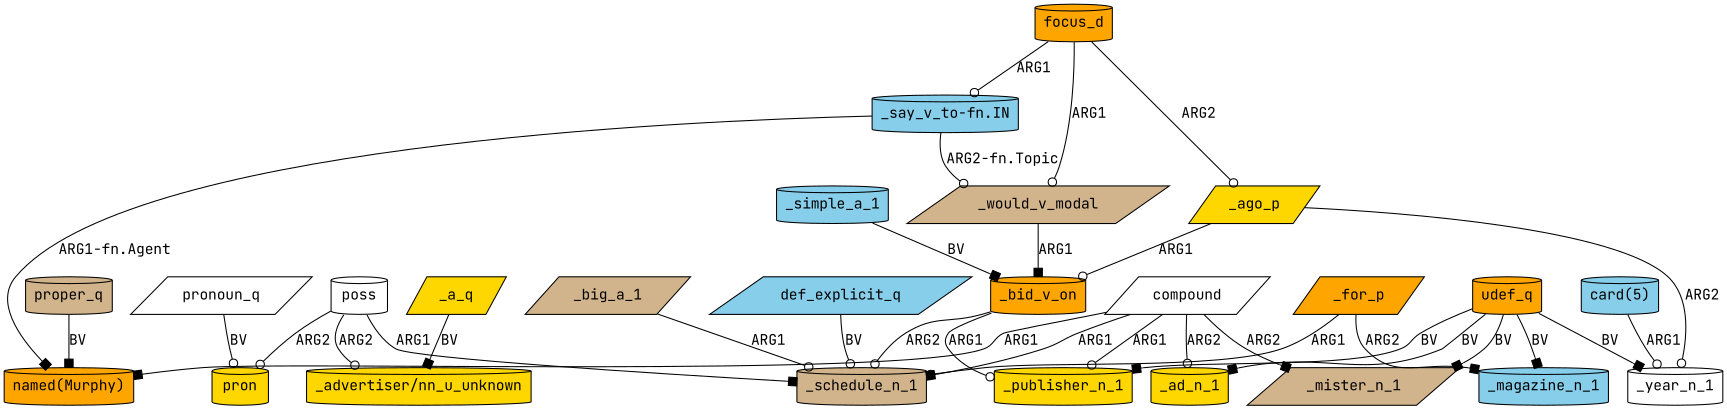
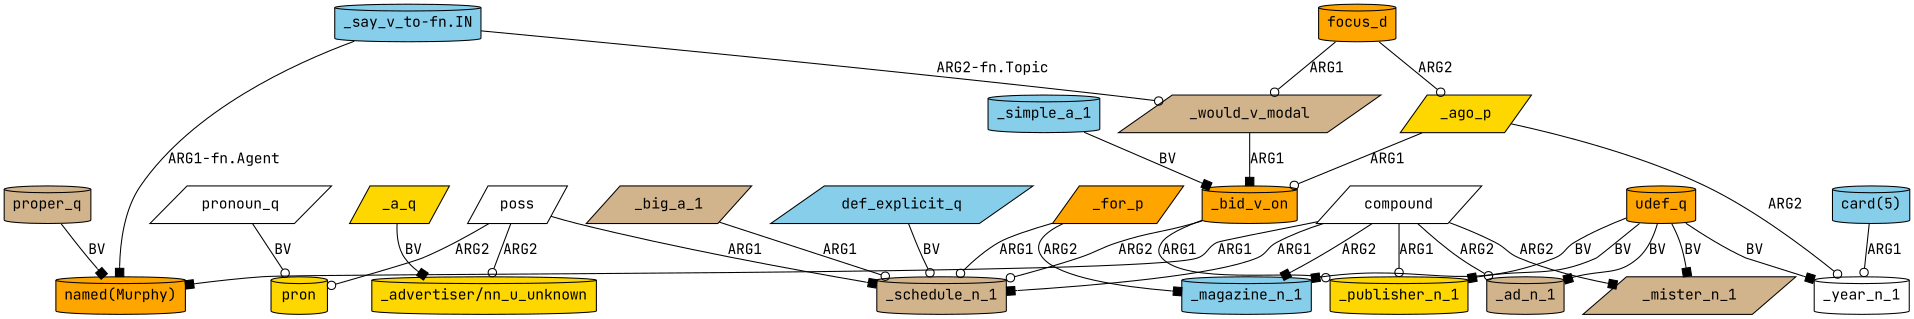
(1013, 66) -> none
none -> (1332, 249)
(359, 296) -> (518, 205)
(1190, 386) -> (1525, 296)
